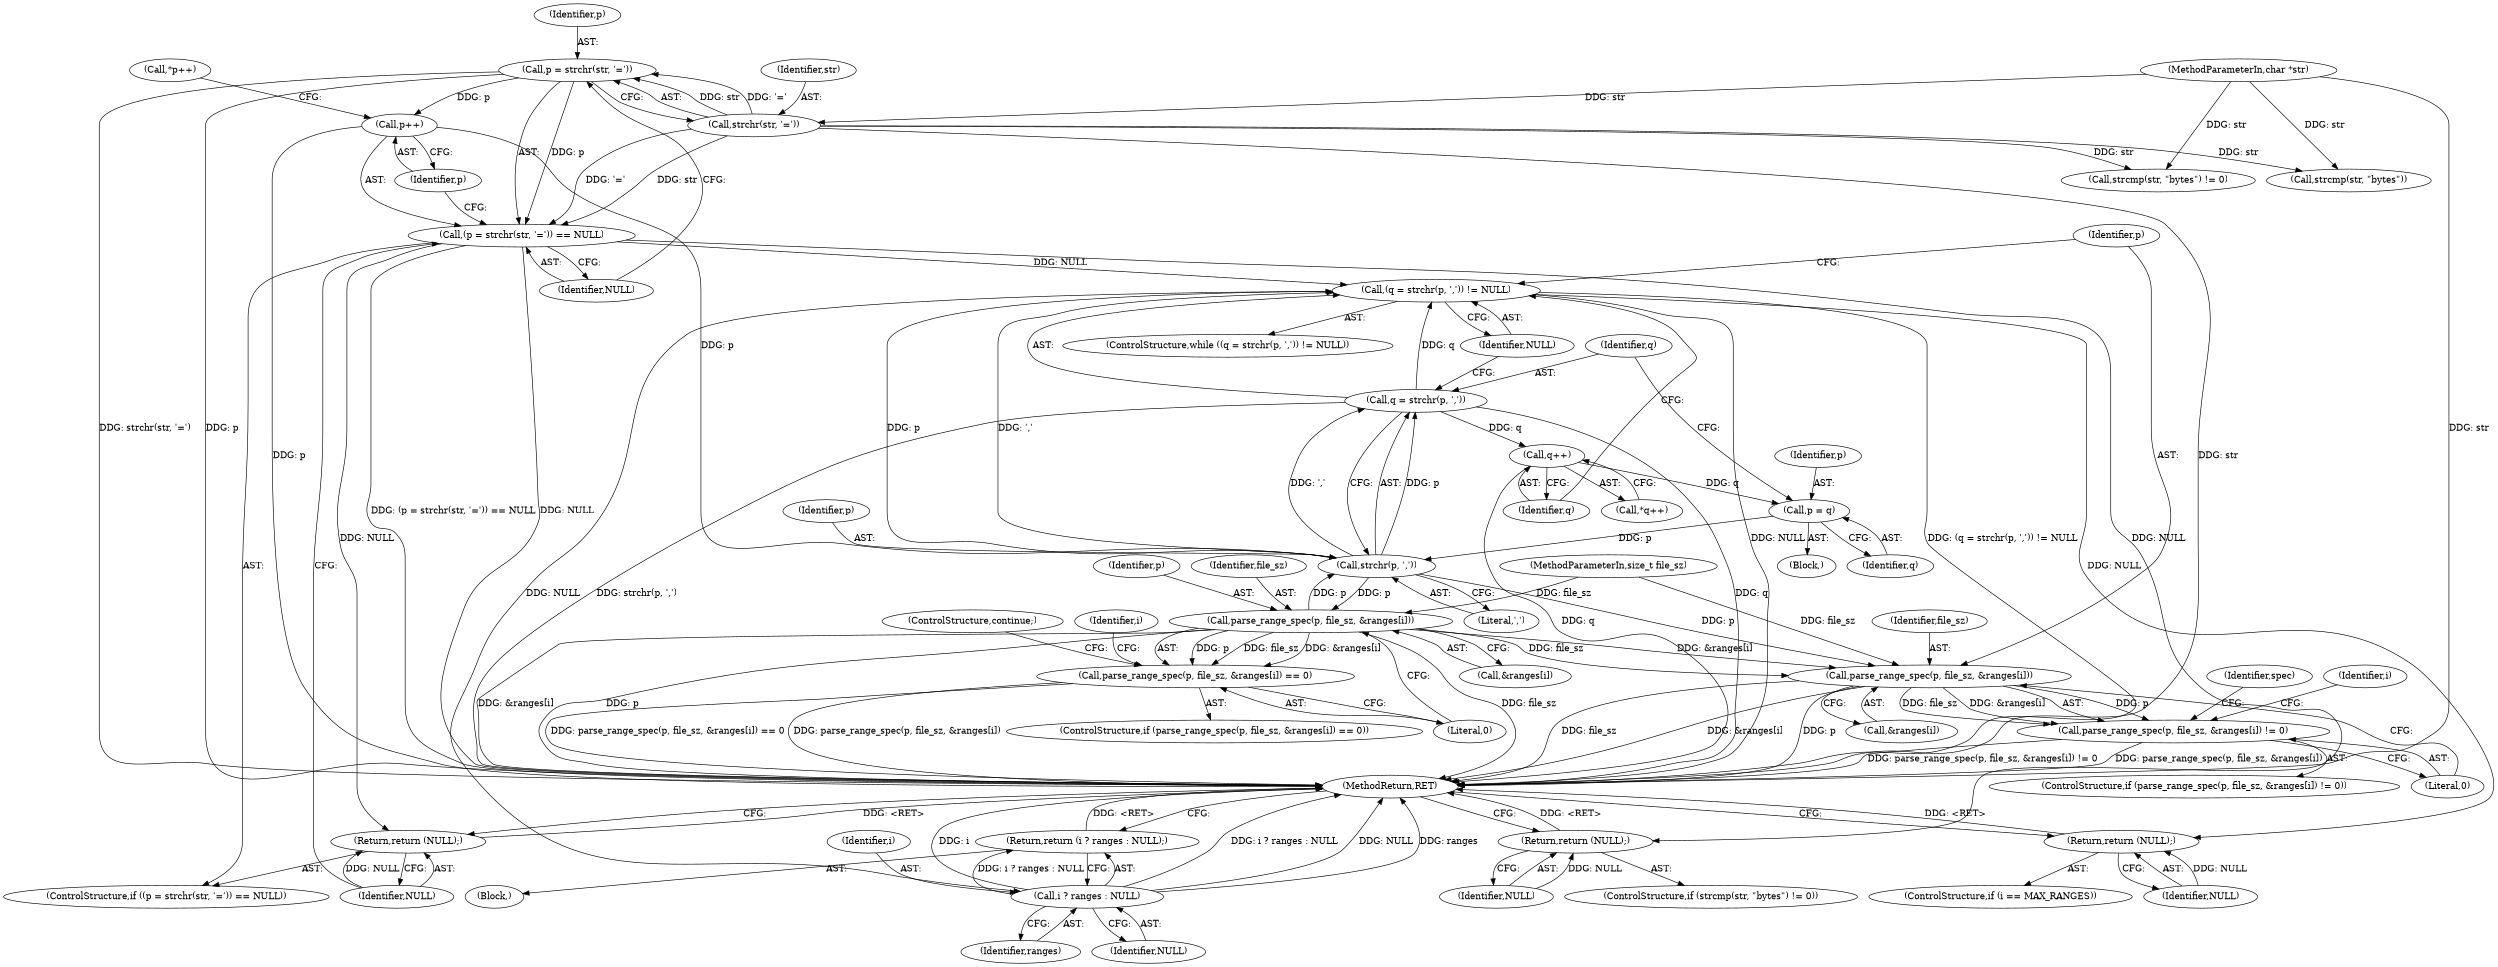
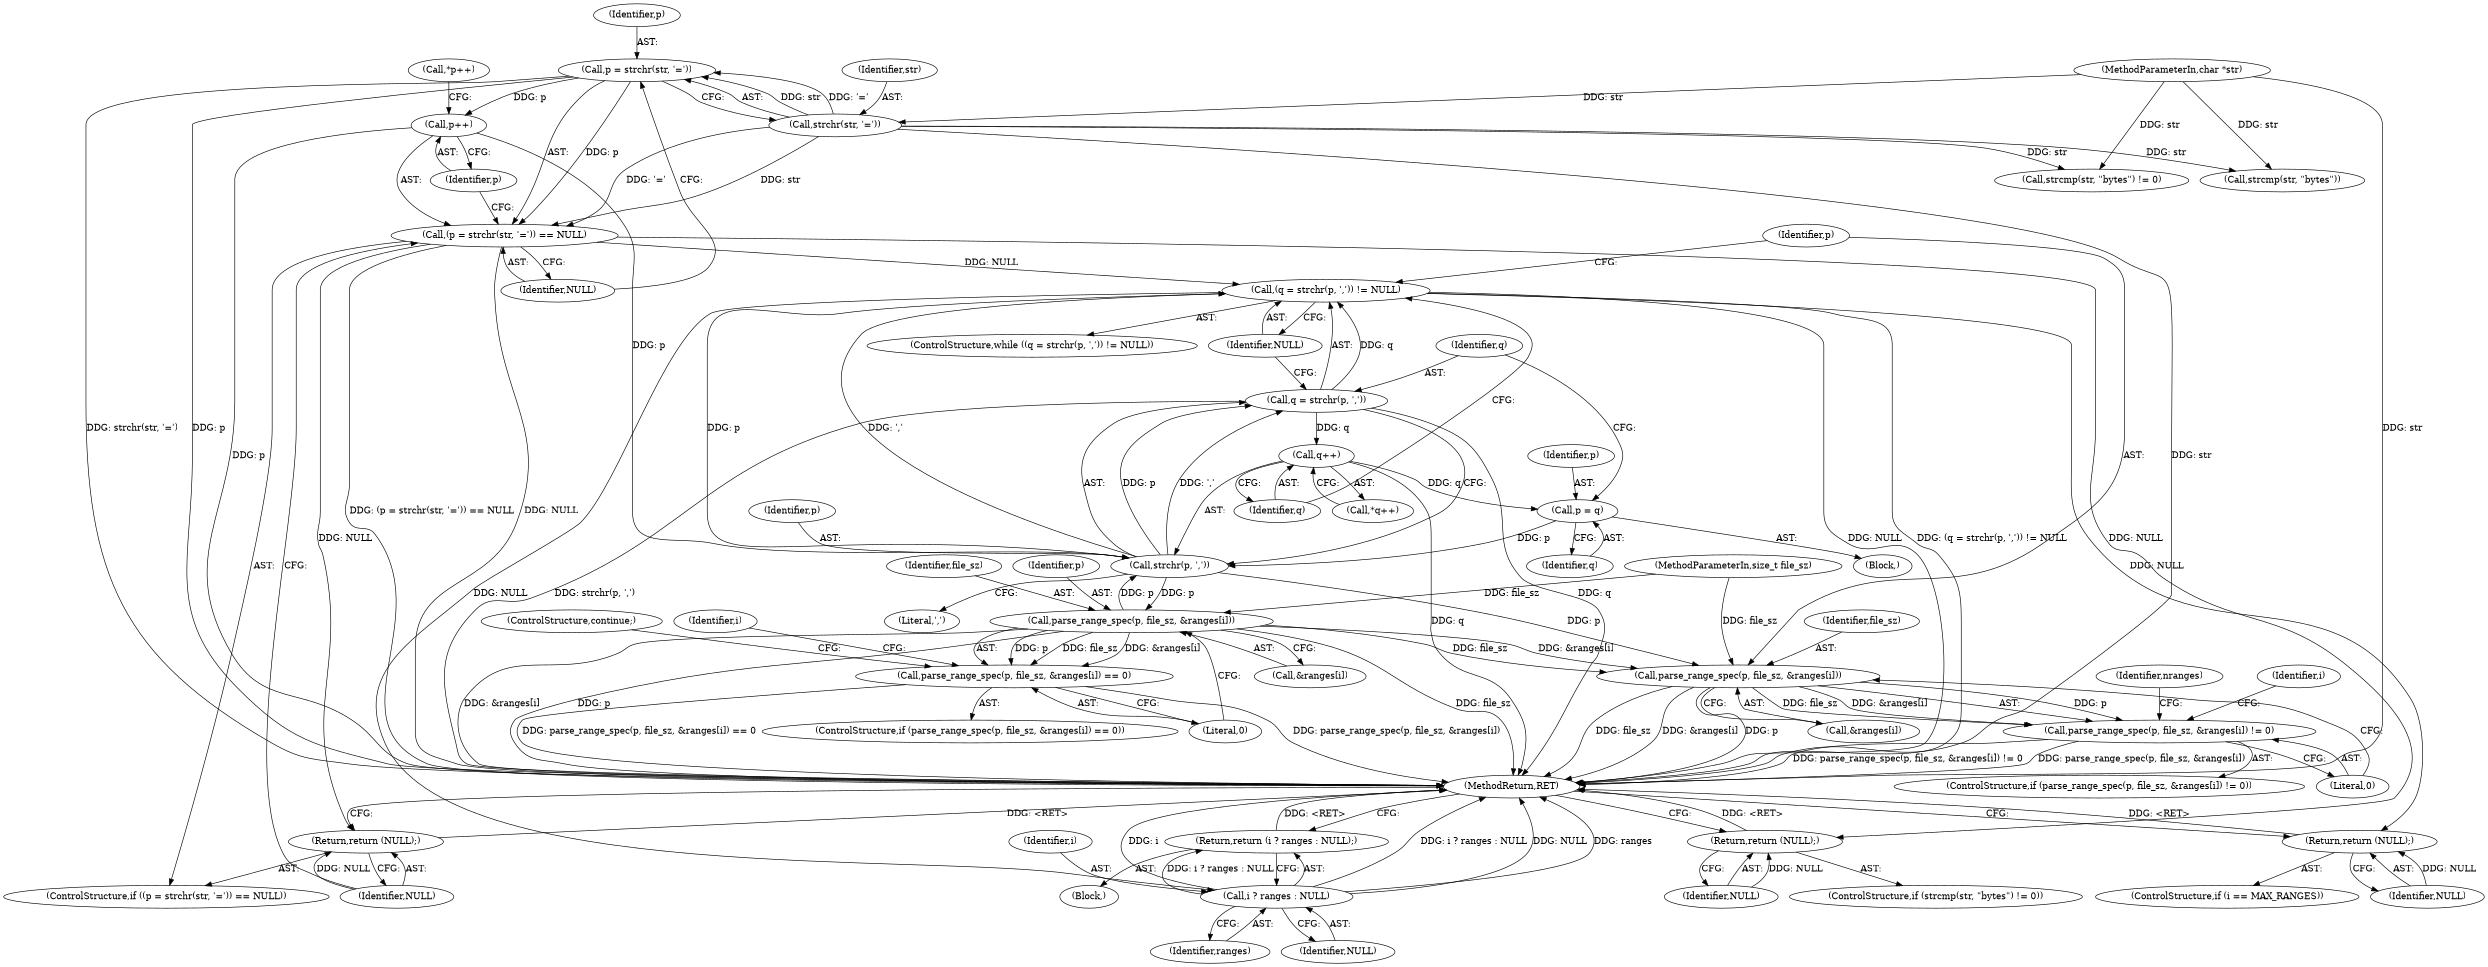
(1434, 600) -> (1216, 489)
(2260, 676) -> (2159, 676)
